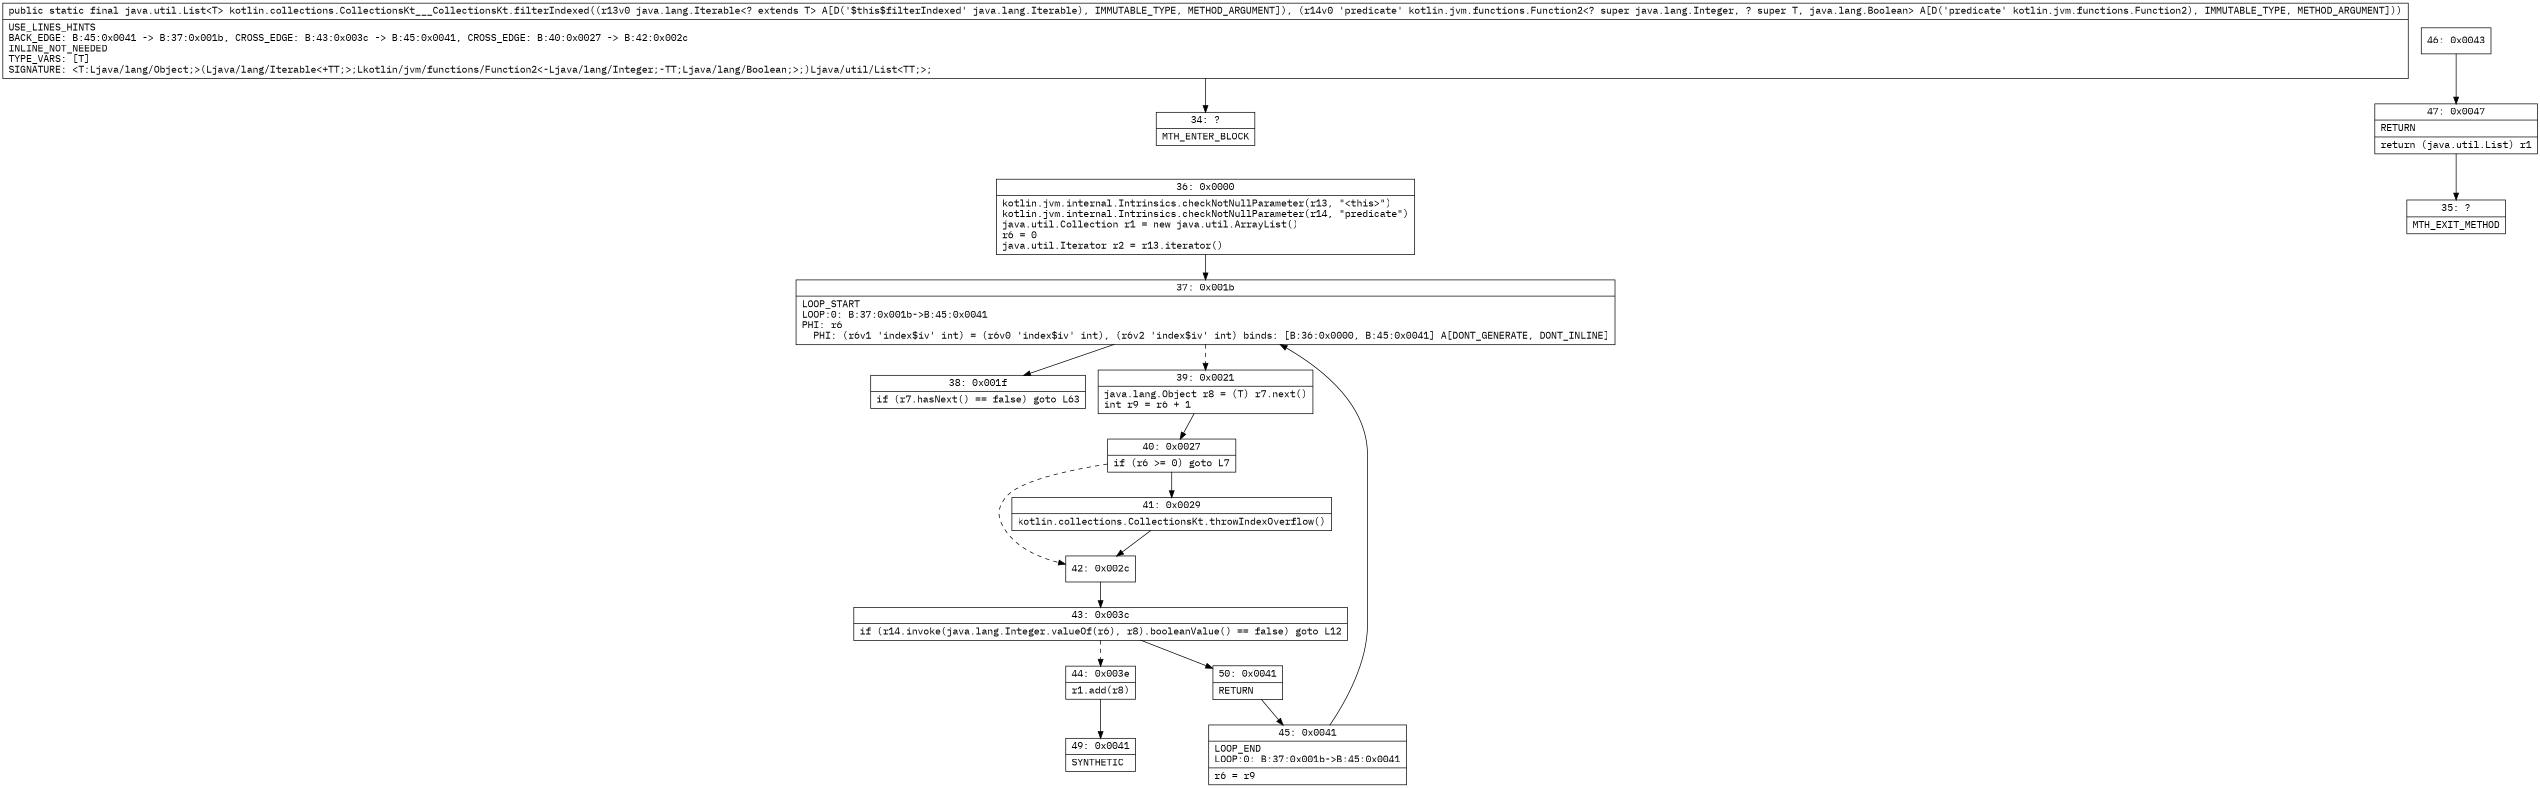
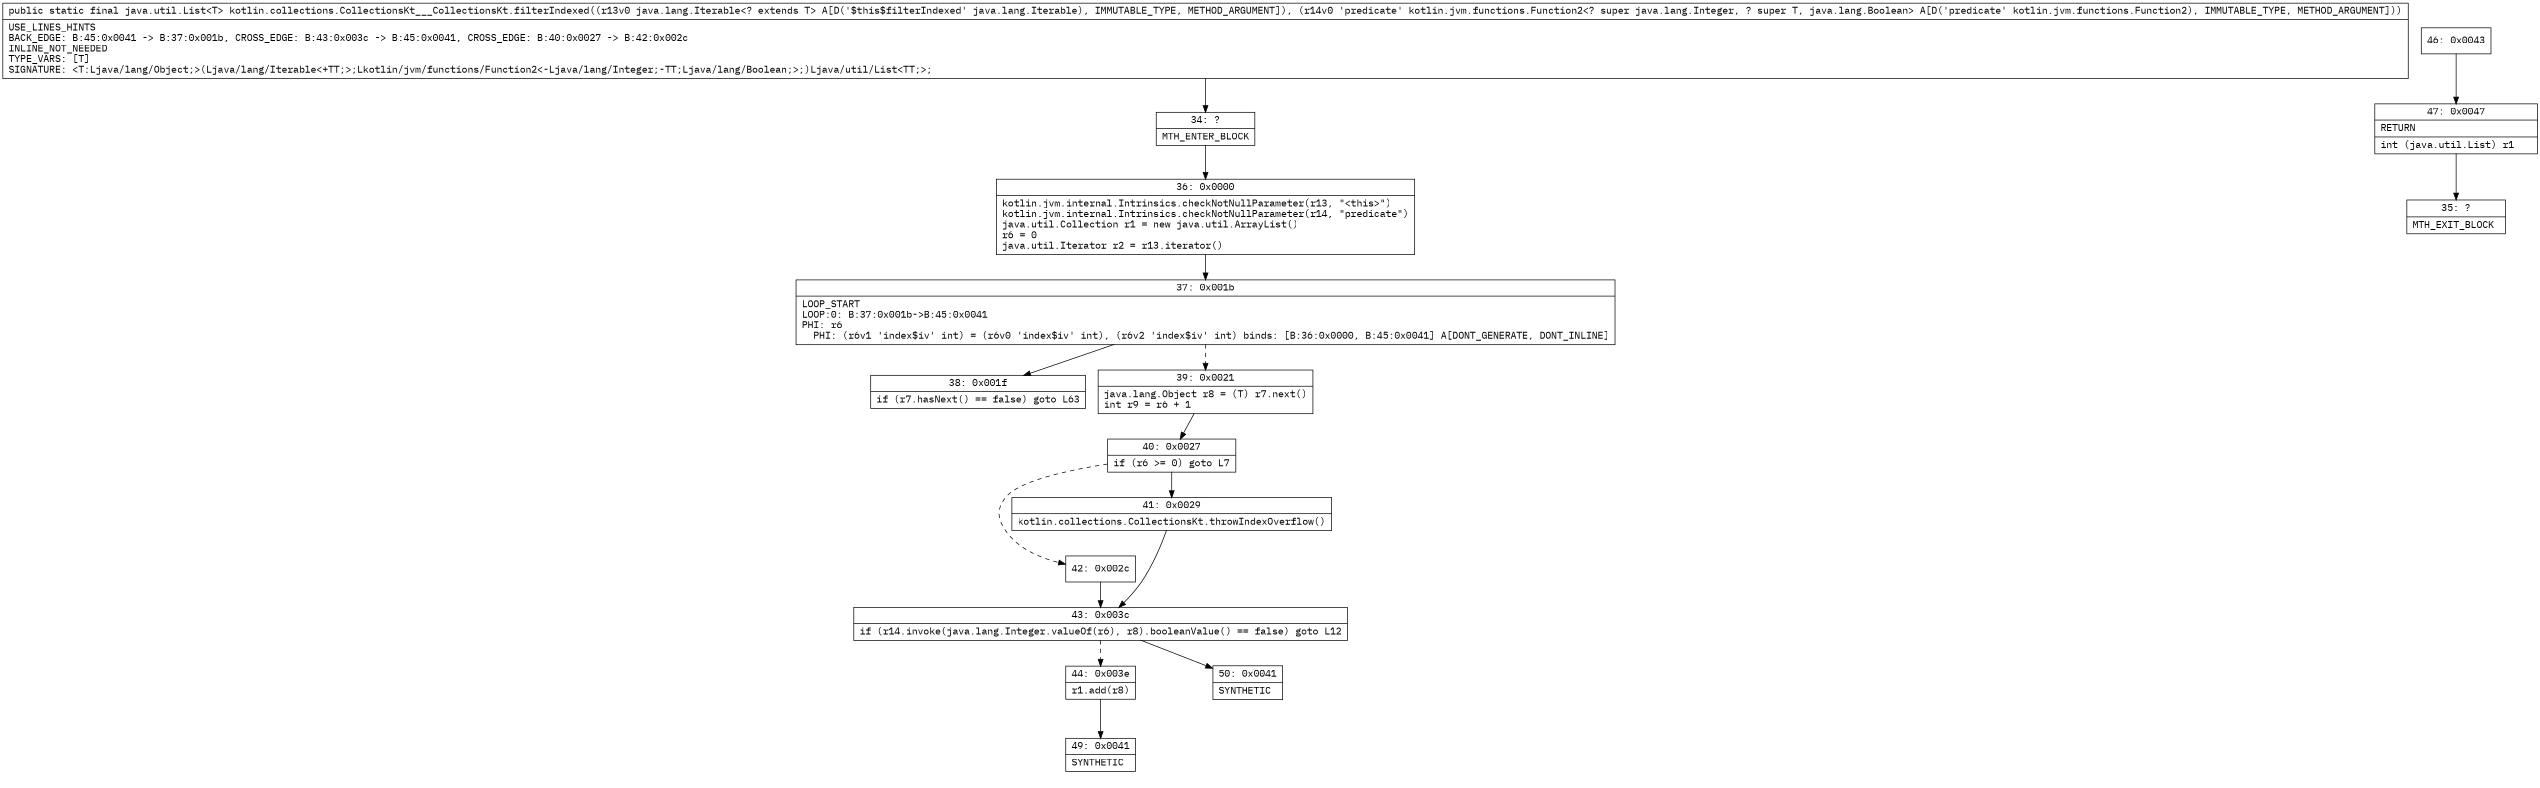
(2456, 145) -> (2447, 145)
none -> (1206, 159)
(2456, 225) -> (2453, 225)
(1137, 541) -> (1149, 569)
(1236, 691) -> (1245, 691)
(1308, 755) -> none
